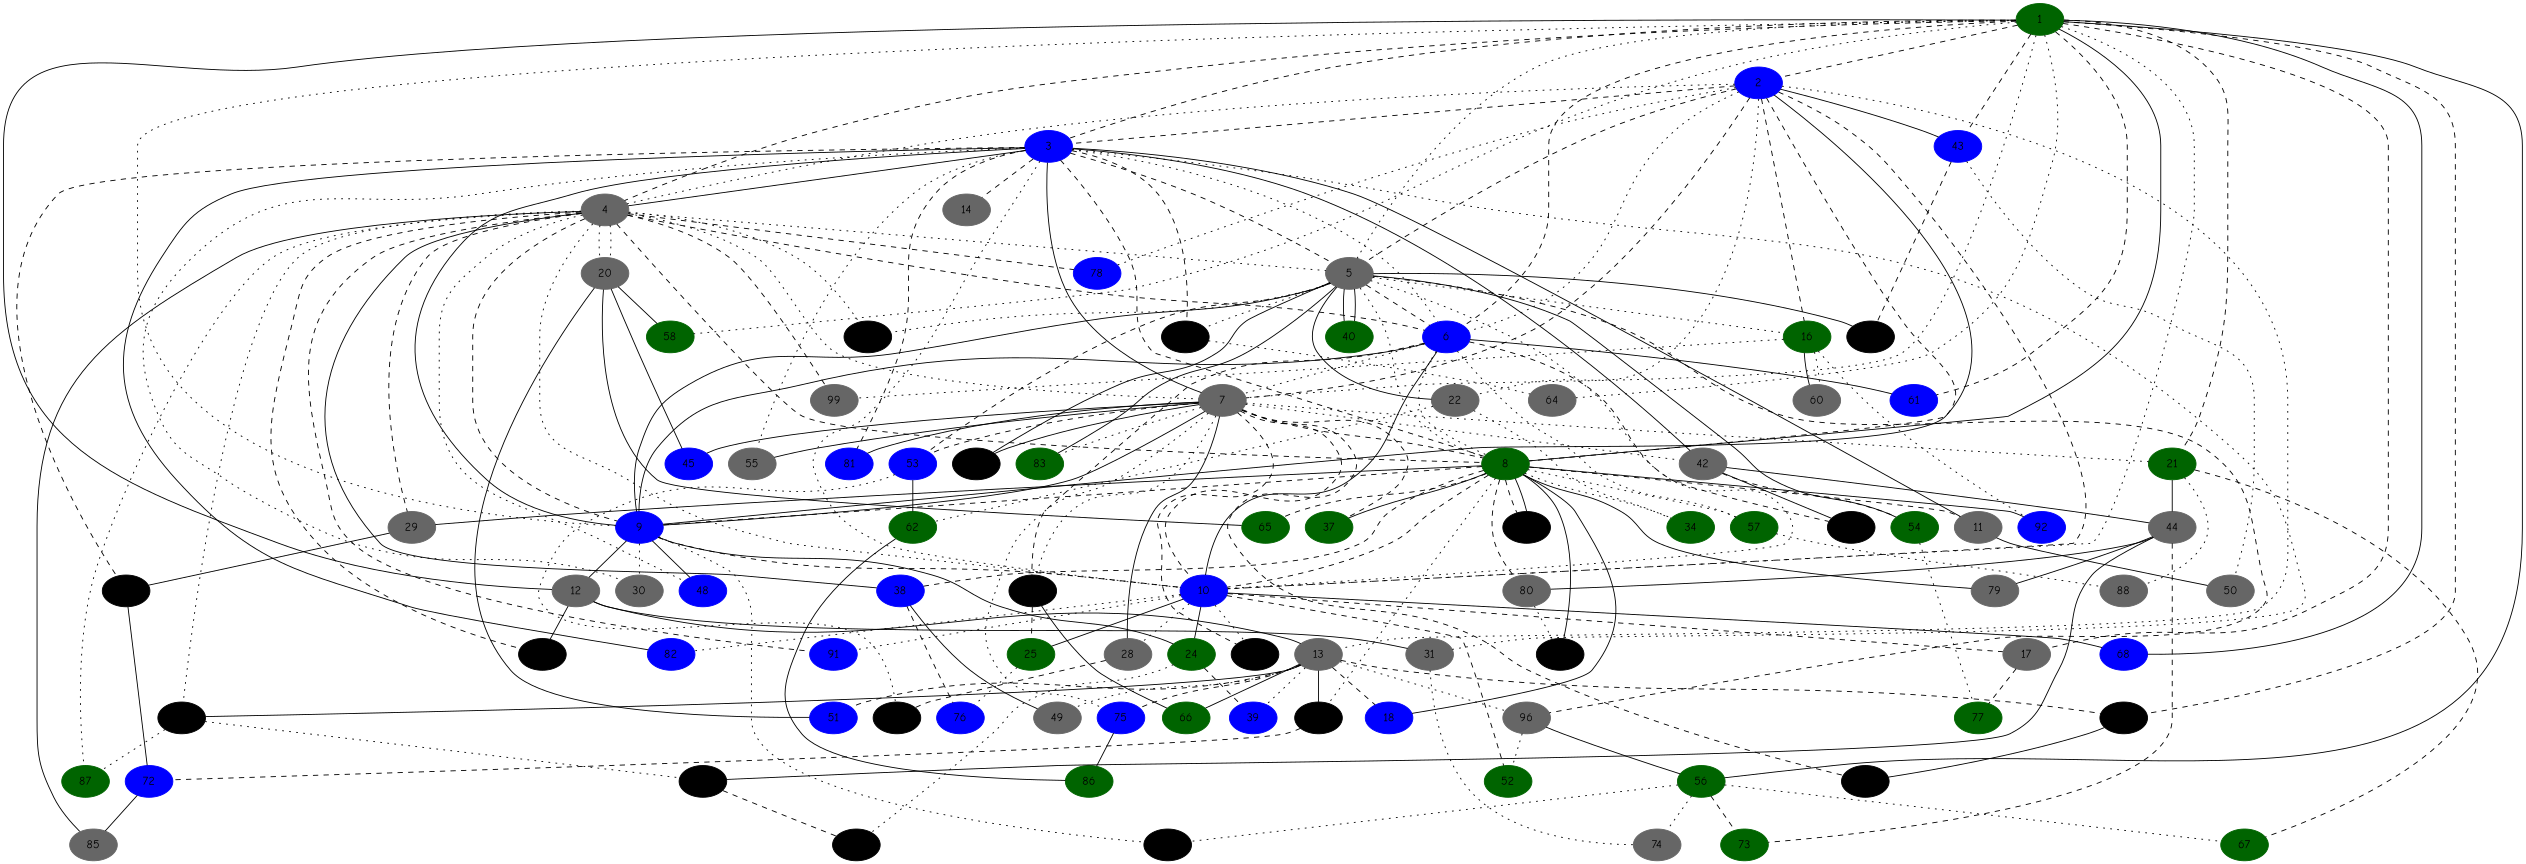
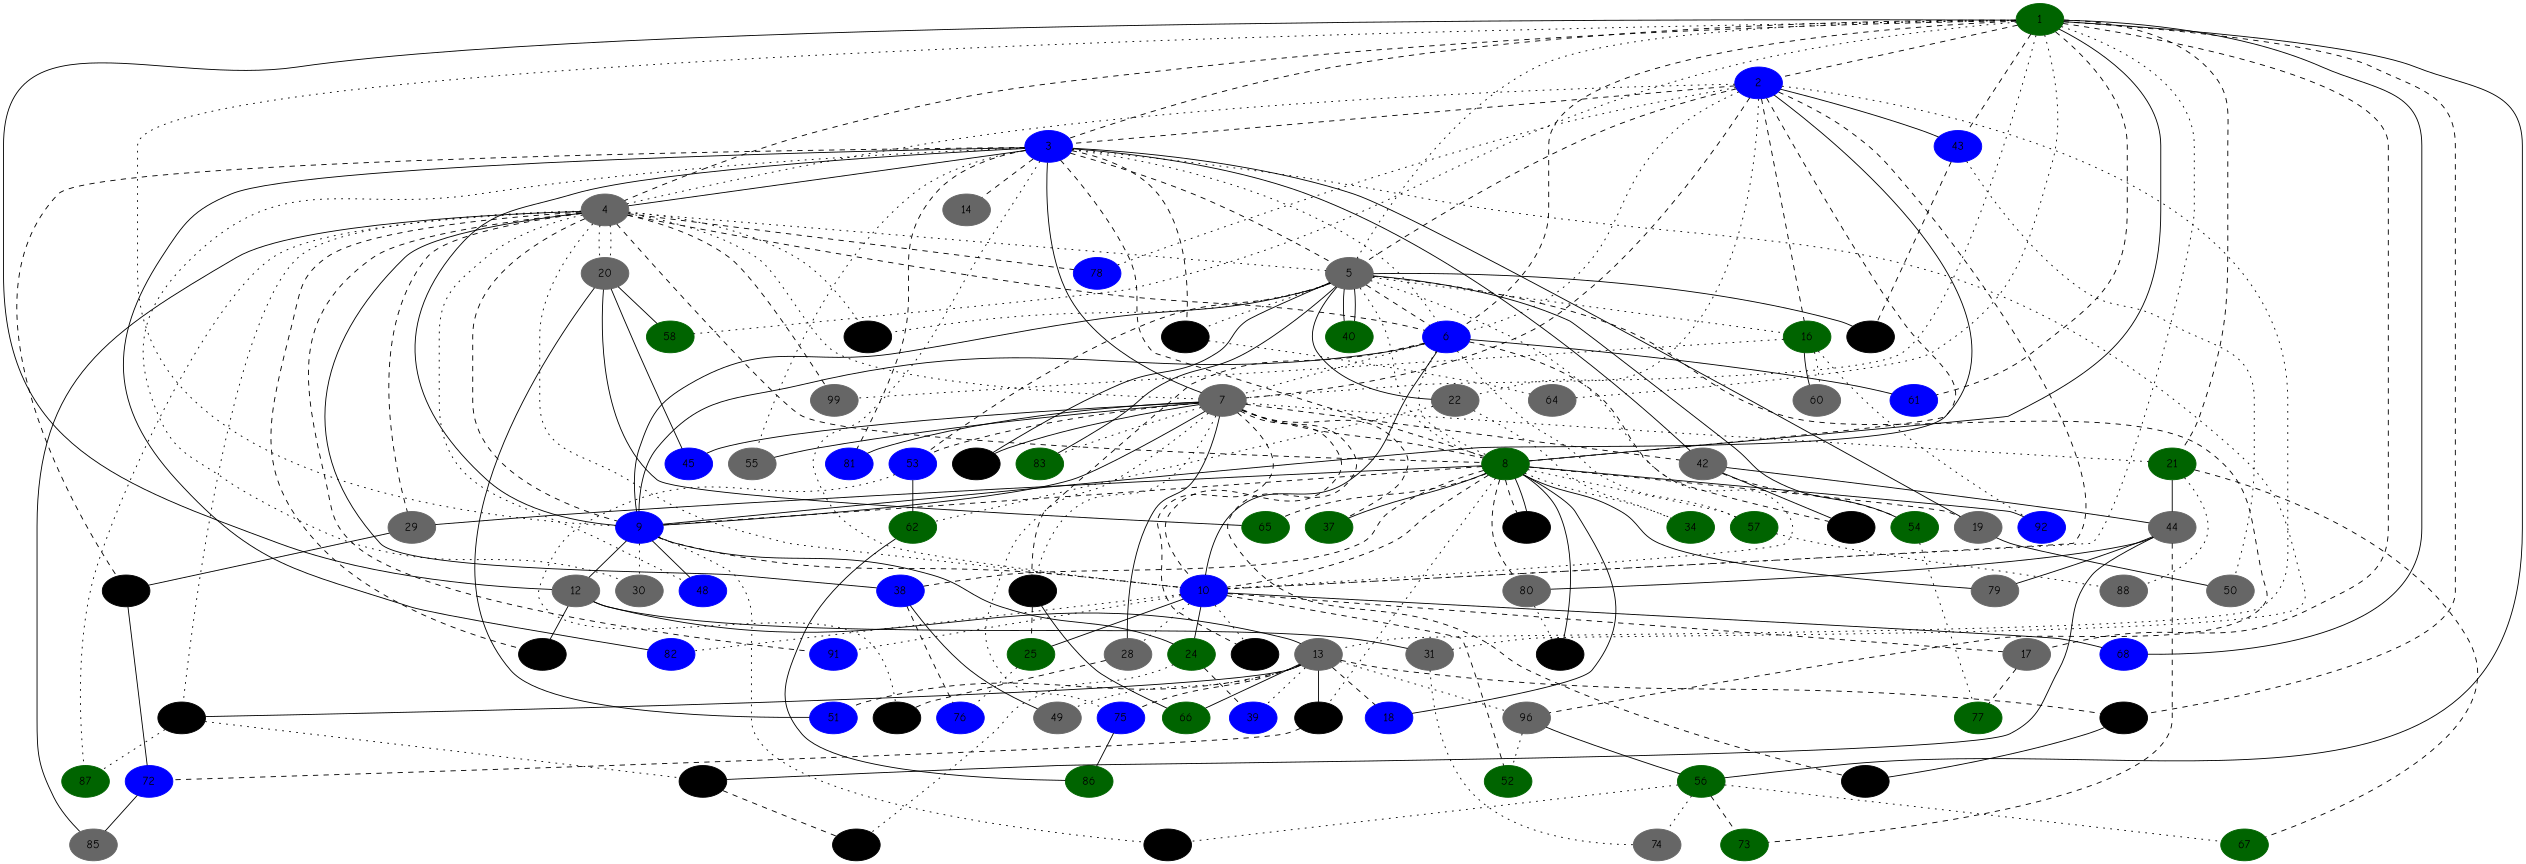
(1463, 432) -> (1463, 432)
(1978, 527) -> (1978, 527)
